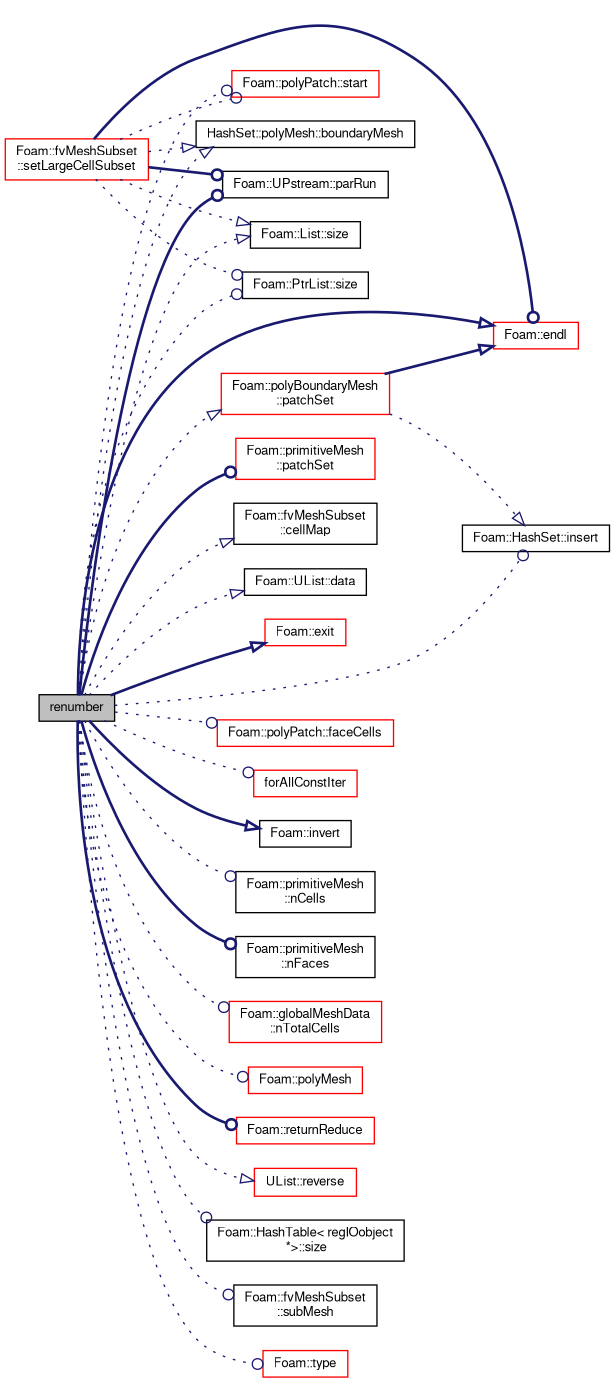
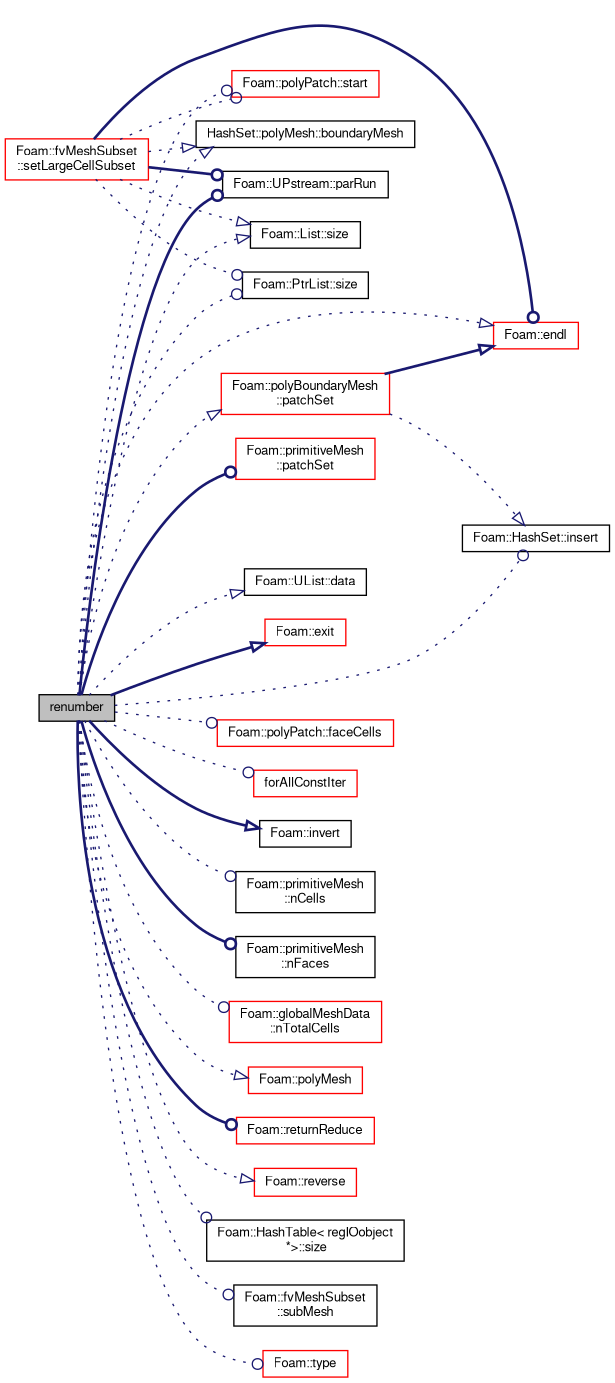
(171, 386) -> (171, 386)
(305, 524) -> none
(133, 967) -> (133, 967)
(305, 1182) -> (305, 1182)
